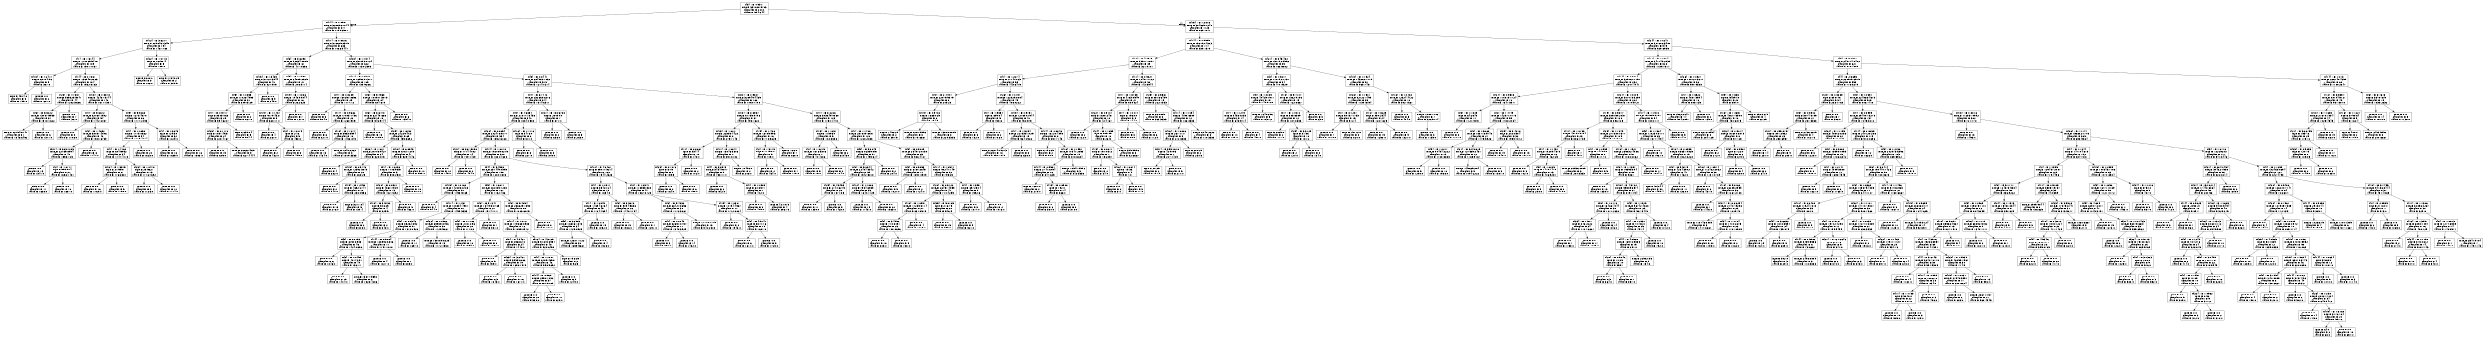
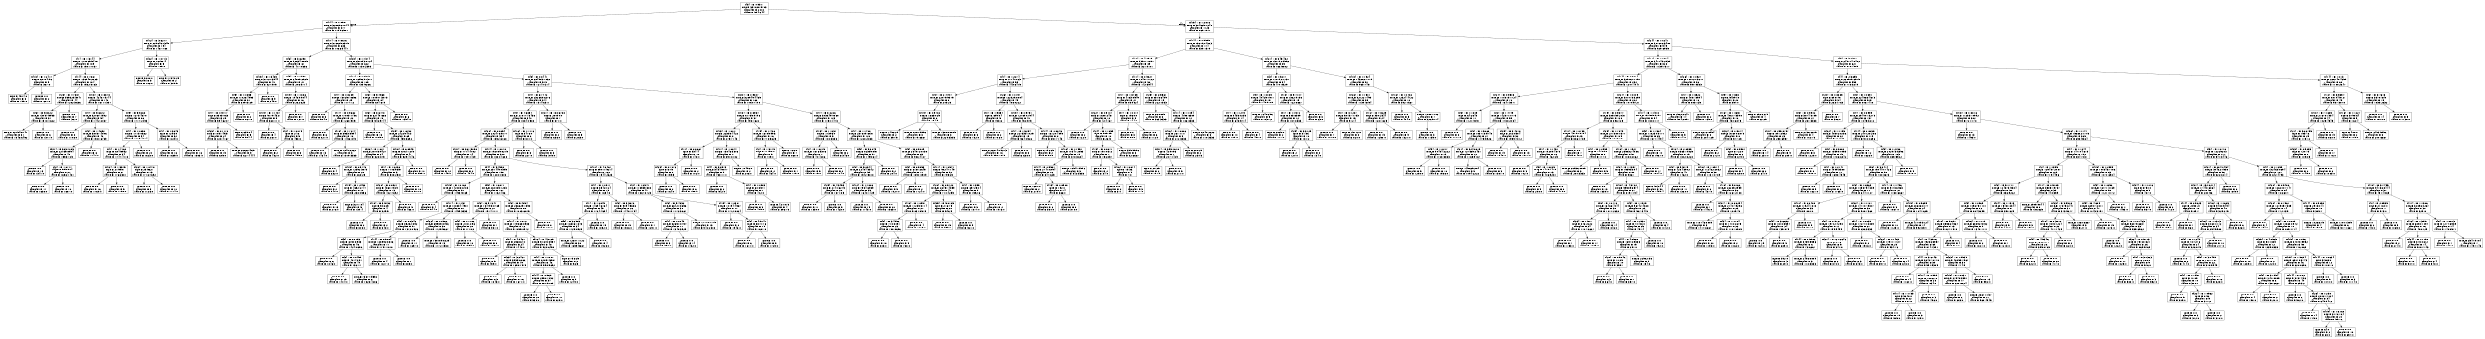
(62, 171) -> (62, 171)
